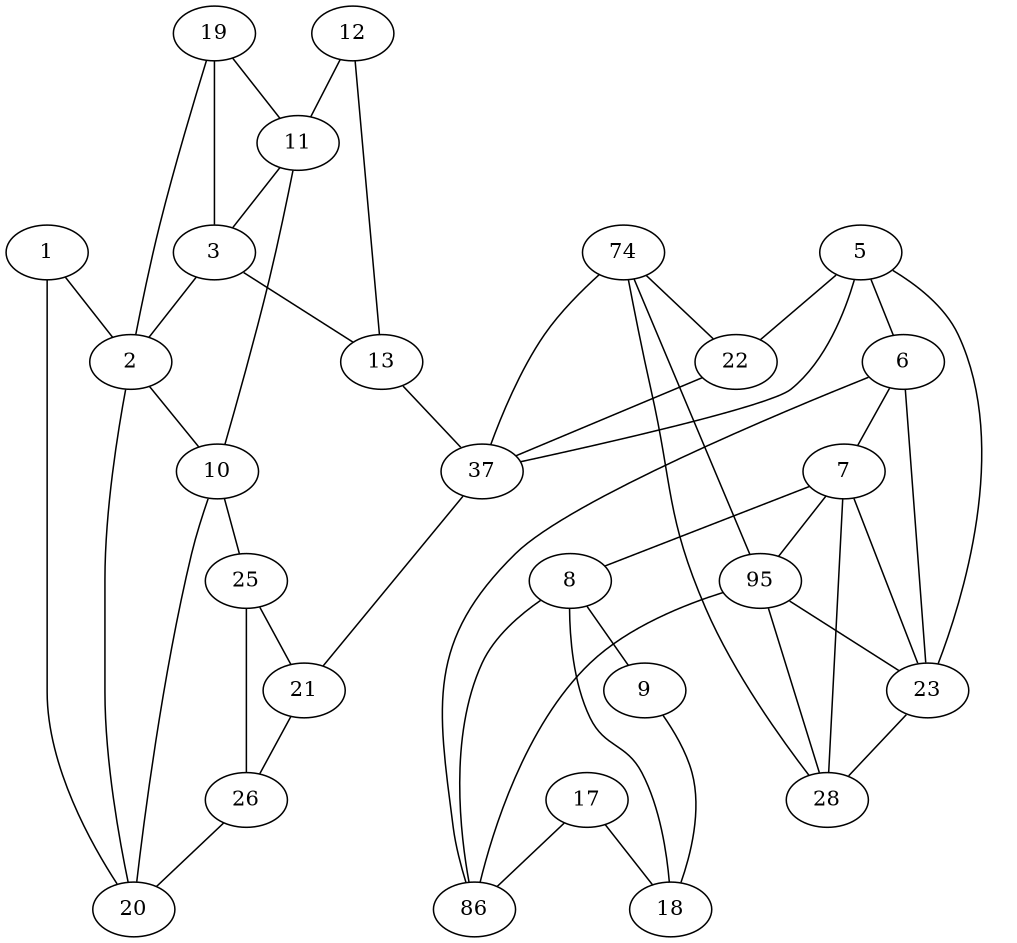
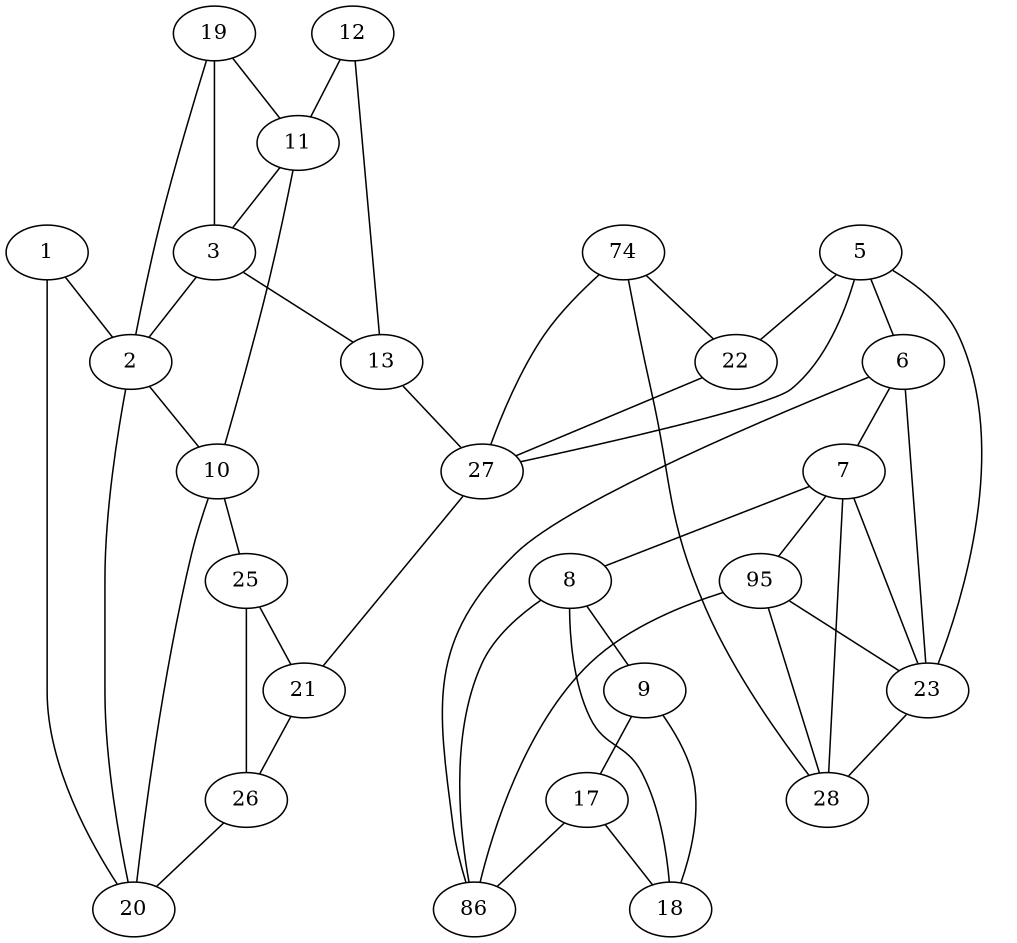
(689, 410) -> none
(482, 471) -> (482, 471)
none -> (621, 737)
